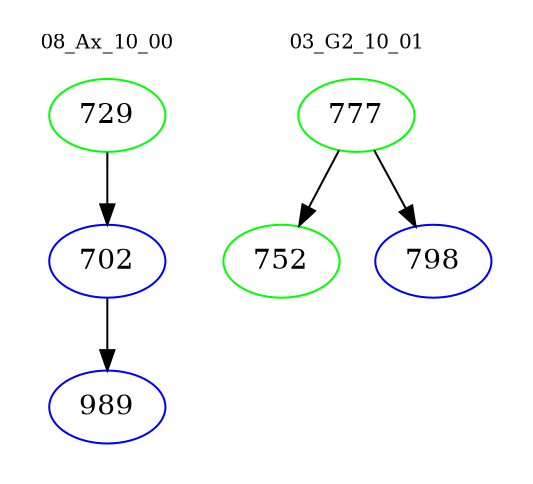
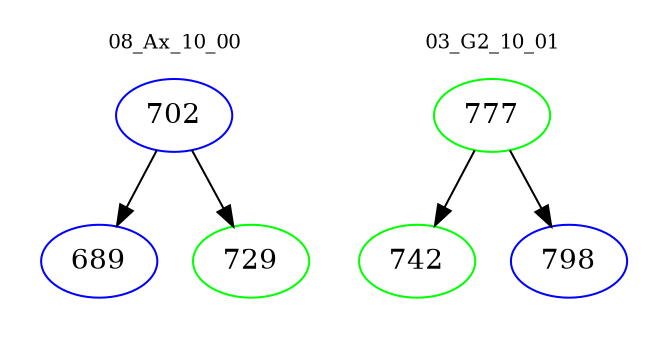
(107, 178) -> (208, 179)
(281, 261) -> (417, 261)
(107, 407) -> (99, 261)
